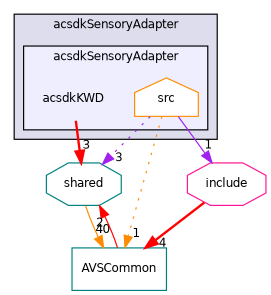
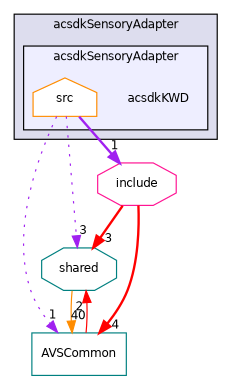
(192, 135) -> (95, 135)
(78, 136) -> (111, 222)
(145, 176) -> (25, 220)
